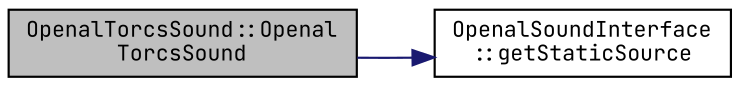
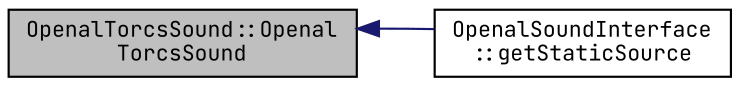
(385, 58) -> (407, 29)
